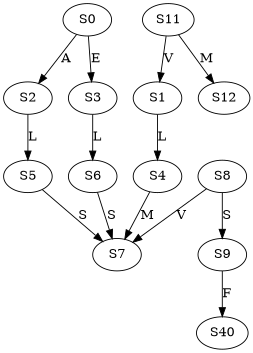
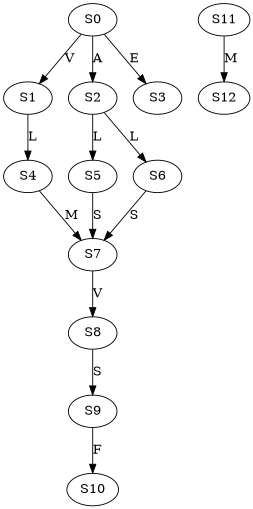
(164, 54) -> (63, 56)
(93, 133) -> (122, 134)
(173, 213) -> (93, 289)
(222, 333) -> (93, 490)
